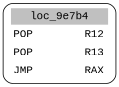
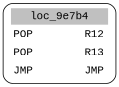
(59, 70) -> (59, 70)
